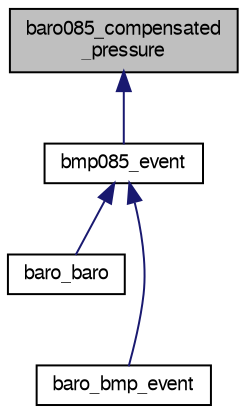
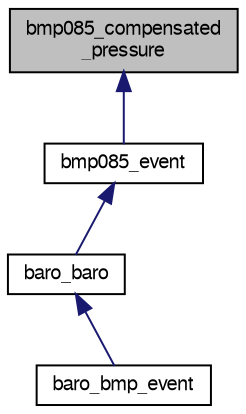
(124, 41) -> (124, 41)
(144, 285) -> (100, 339)
